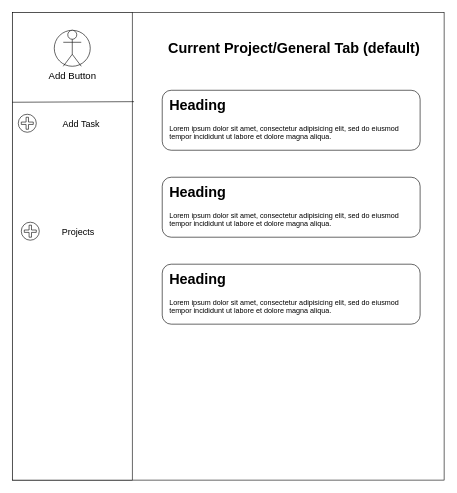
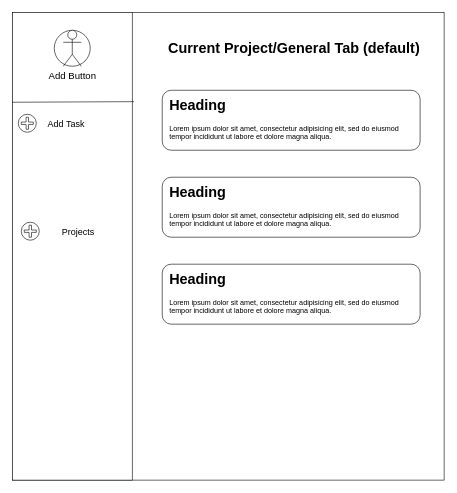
(81, 123) -> (66, 123)
